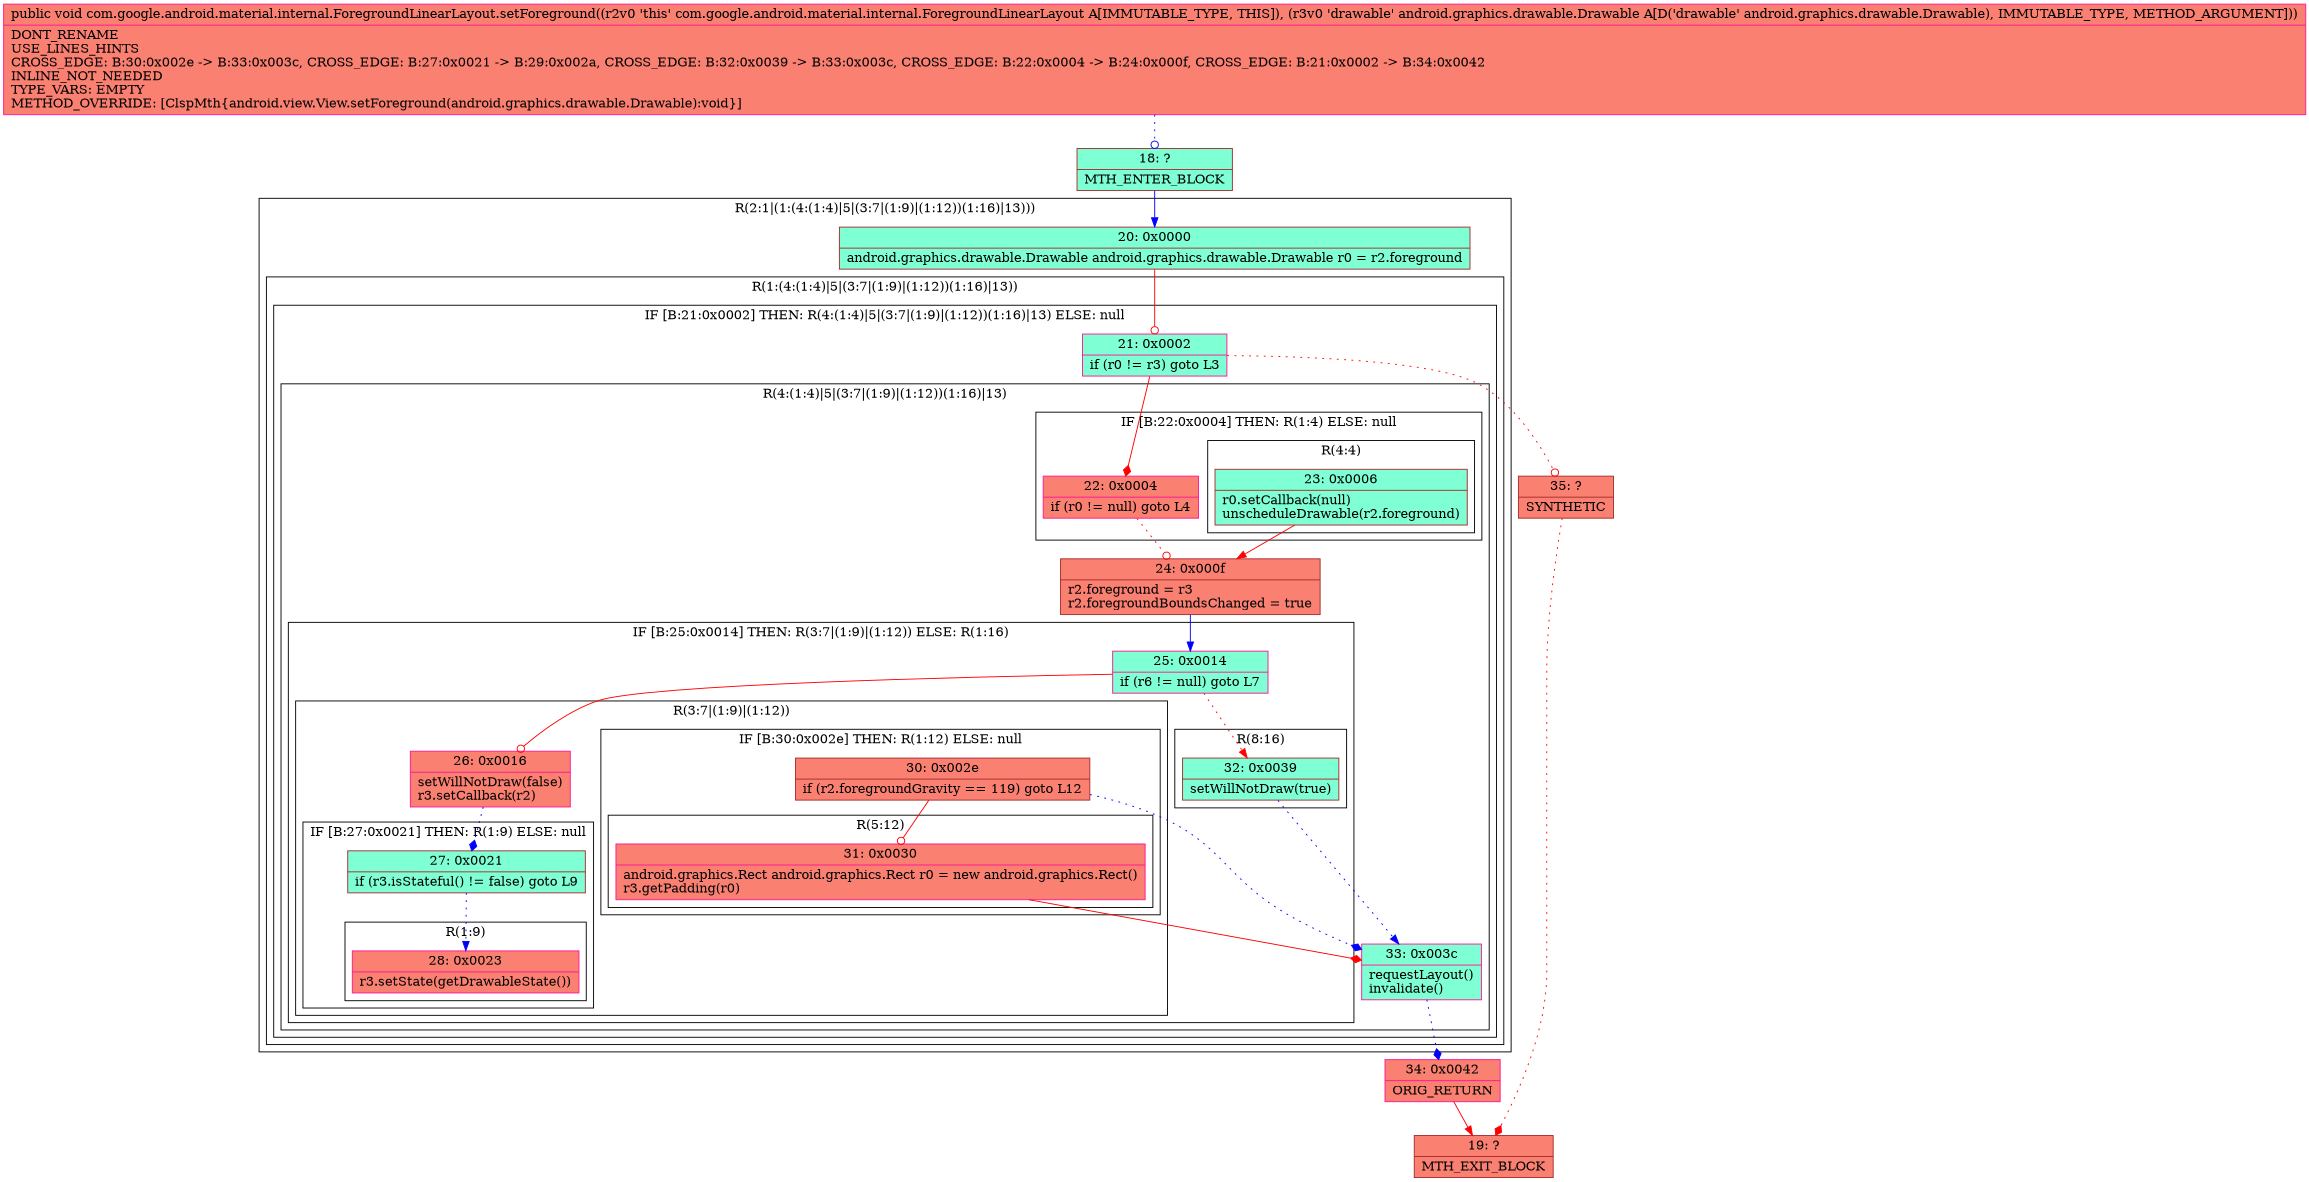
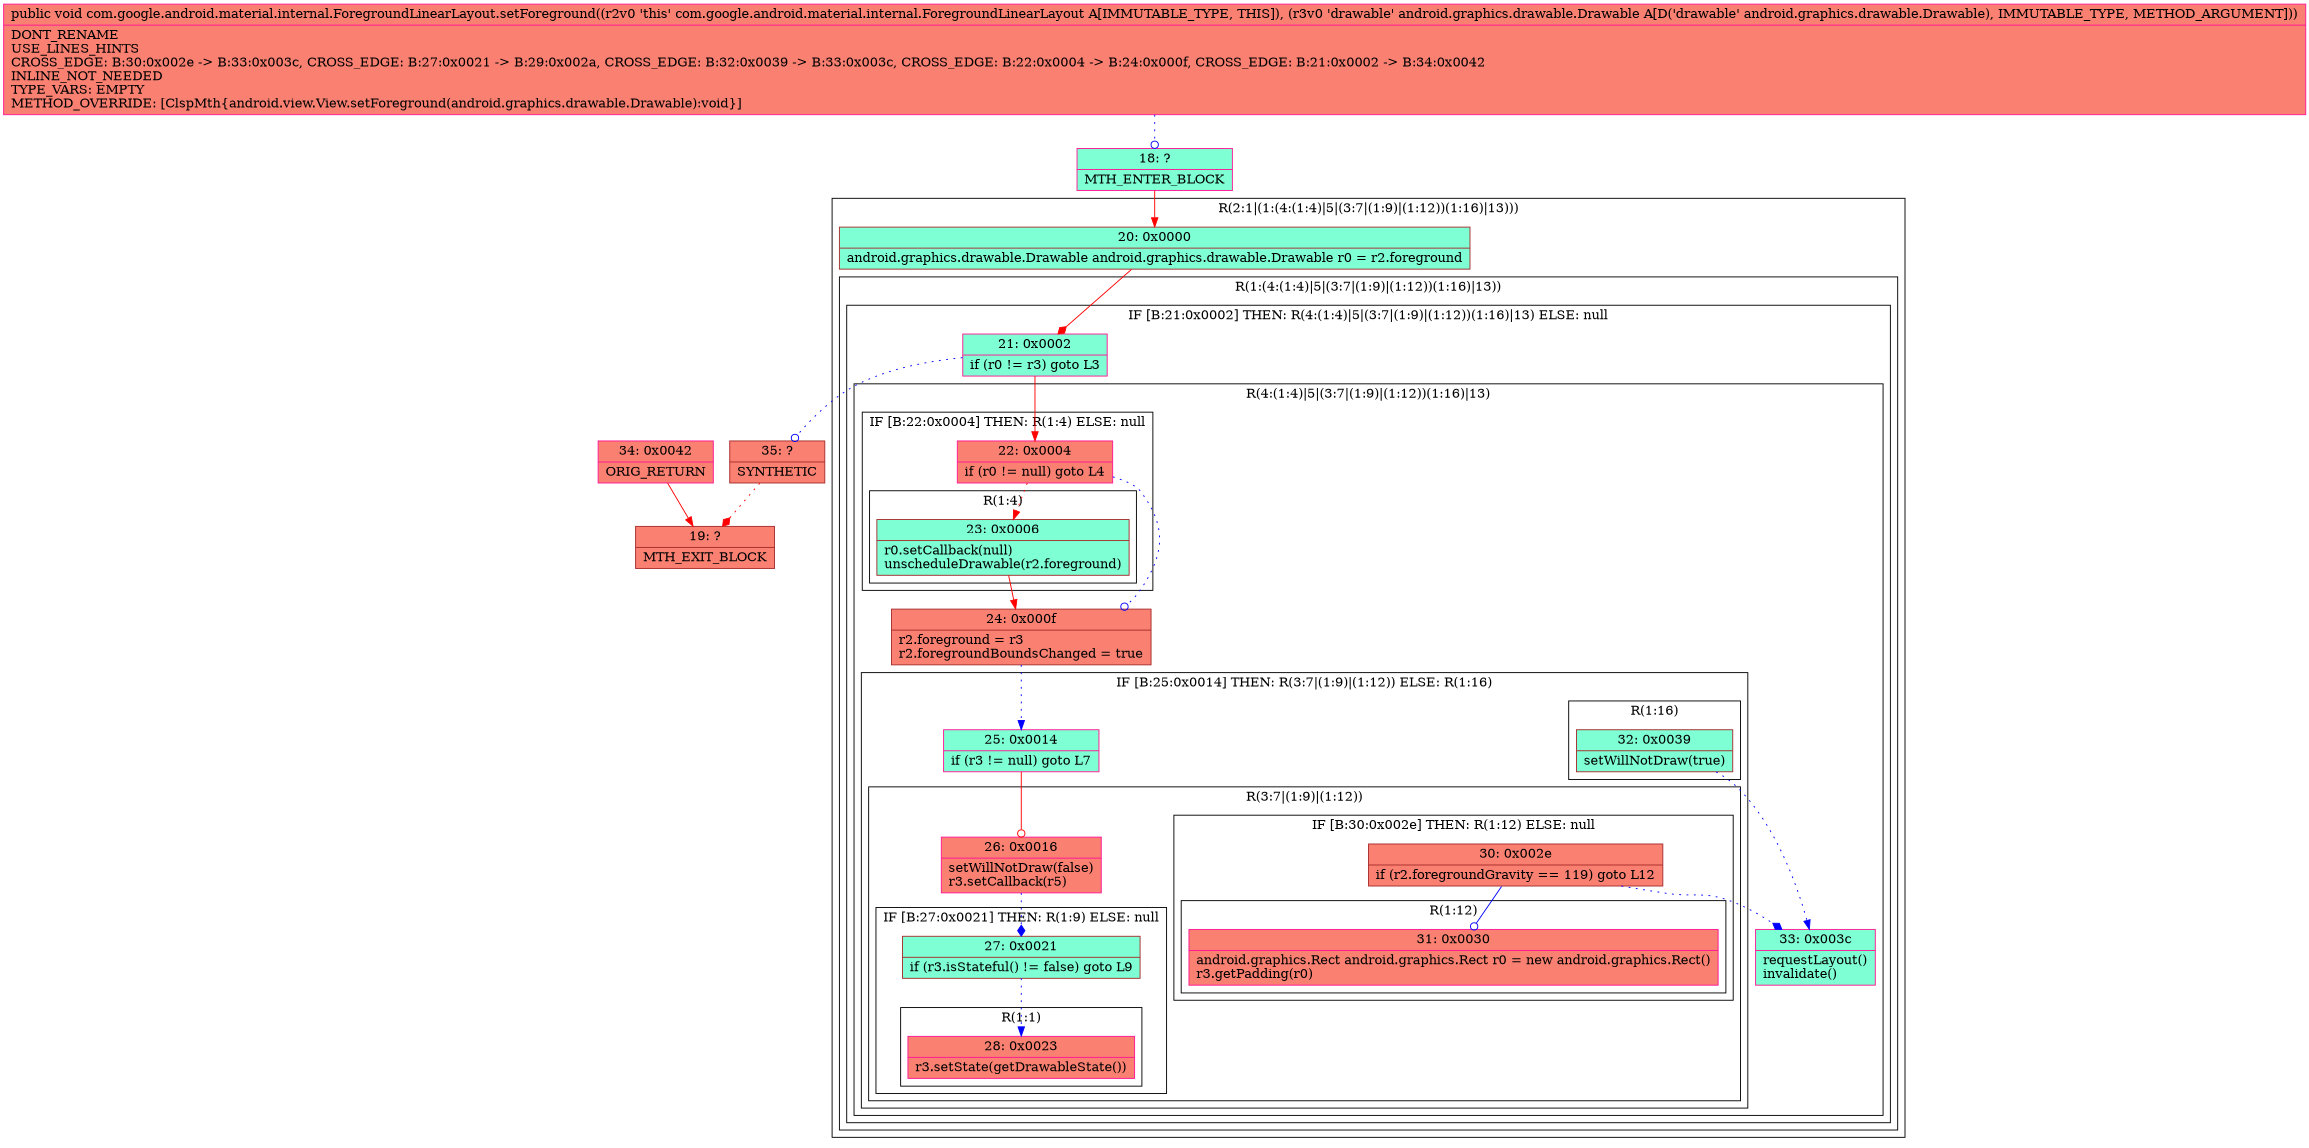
(1155, 170) -> (1155, 170)
(1155, 204) -> (1155, 204)
(1155, 298) -> (1099, 298)
(1411, 367) -> (871, 378)
(1139, 421) -> (1035, 404)
(1341, 451) -> (1003, 501)
none -> (1022, 497)
(1149, 534) -> (1159, 534)
(1190, 628) -> (1021, 693)
(1190, 682) -> (1021, 761)
(1223, 722) -> none
(1261, 740) -> (1655, 711)
(477, 796) -> (1008, 882)
(915, 821) -> (1488, 907)
(881, 826) -> (1454, 911)
(1190, 929) -> none
(466, 933) -> (1021, 1018)
(1432, 1024) -> none
